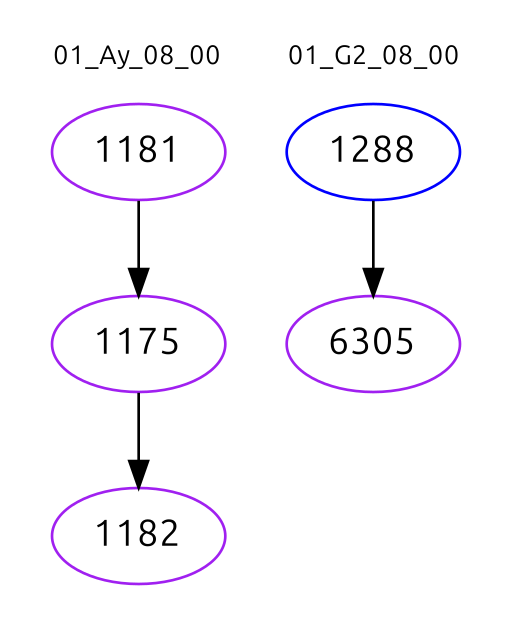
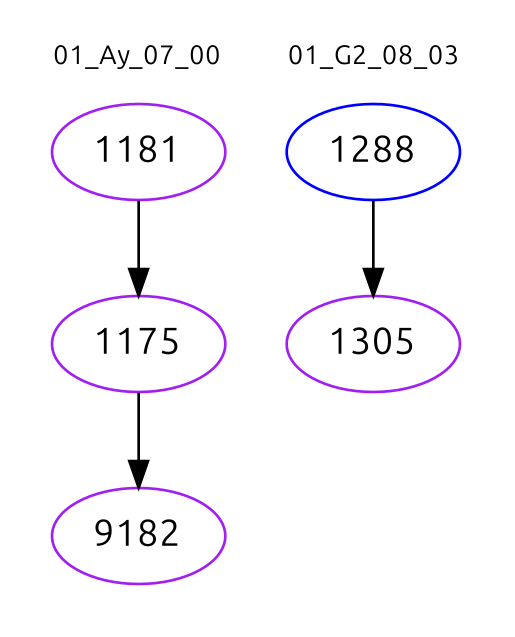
(139, 57) -> (139, 57)
(375, 57) -> (375, 57)
(373, 344) -> (373, 344)
(139, 536) -> (139, 536)
